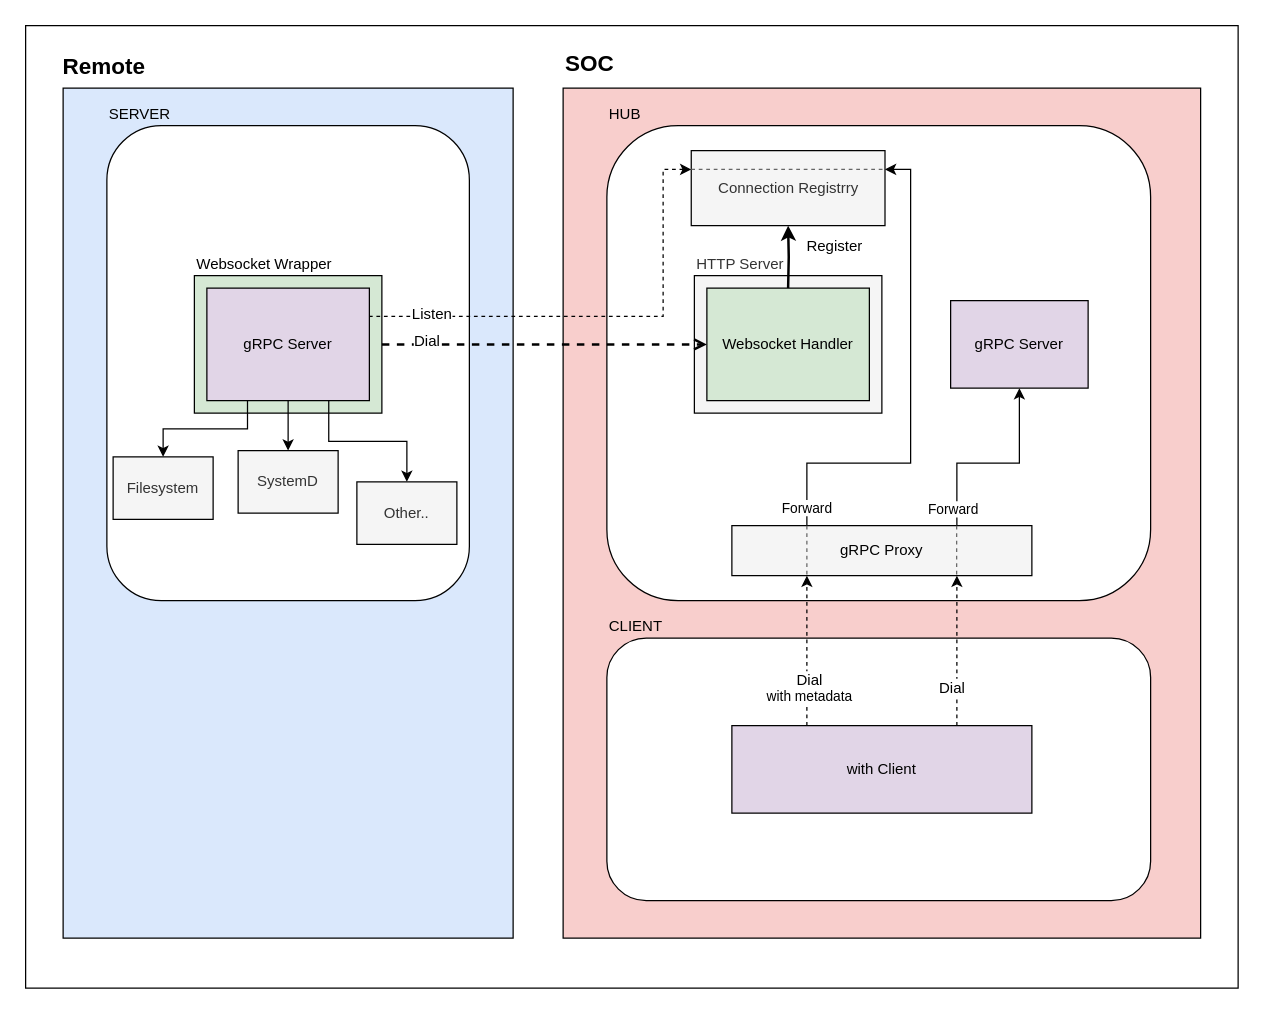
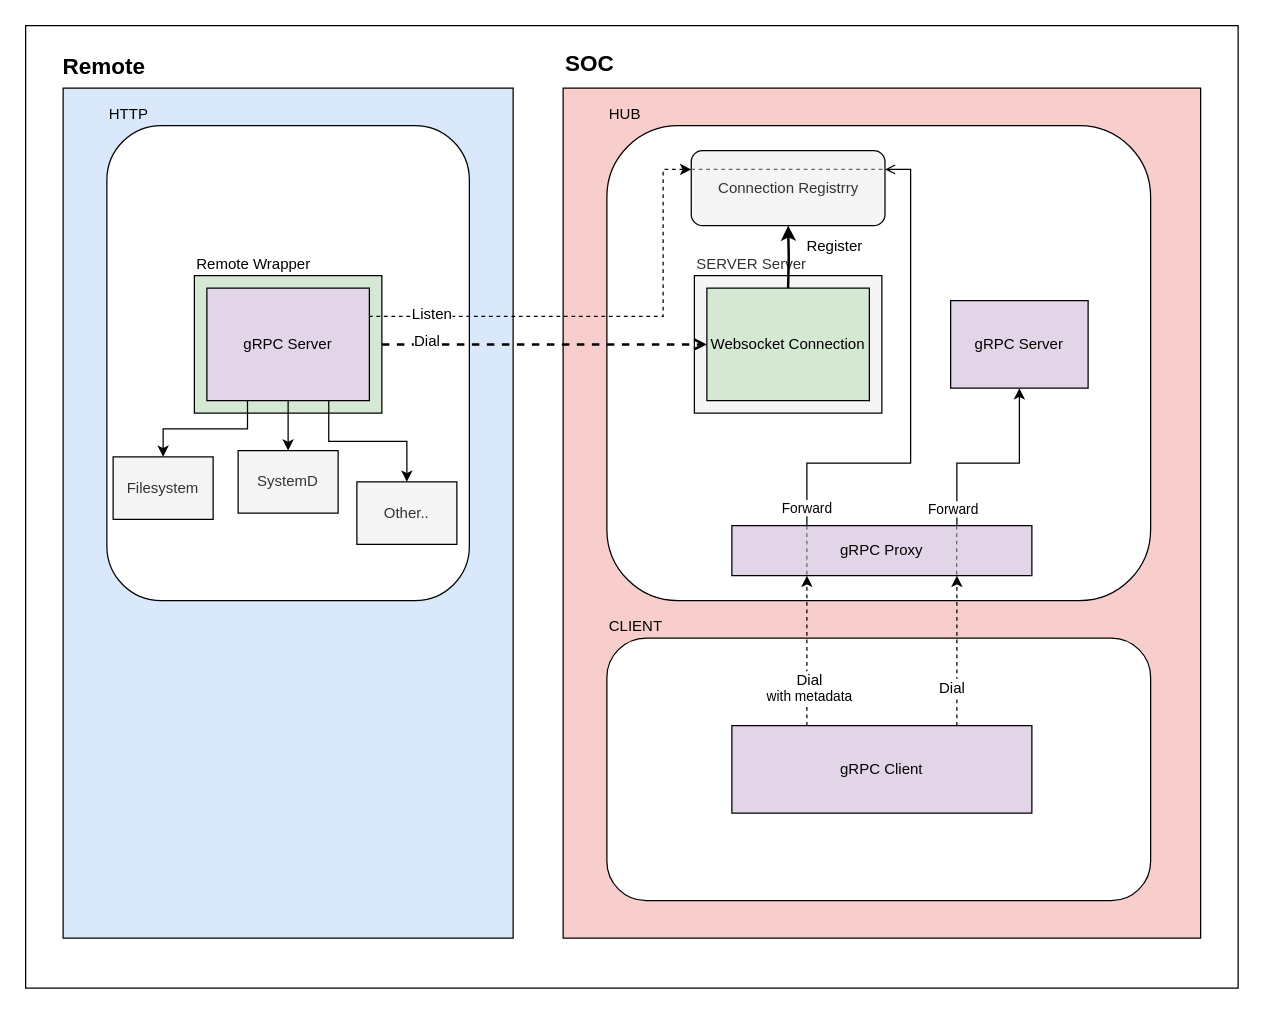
(135, 113) -> (126, 113)
(895, 169) -> (892, 169)
(788, 188) -> (788, 188)
(266, 263) -> (254, 263)
(741, 263) -> (750, 263)
(788, 344) -> (788, 344)
(882, 551) -> (882, 551)
(882, 769) -> (882, 769)
